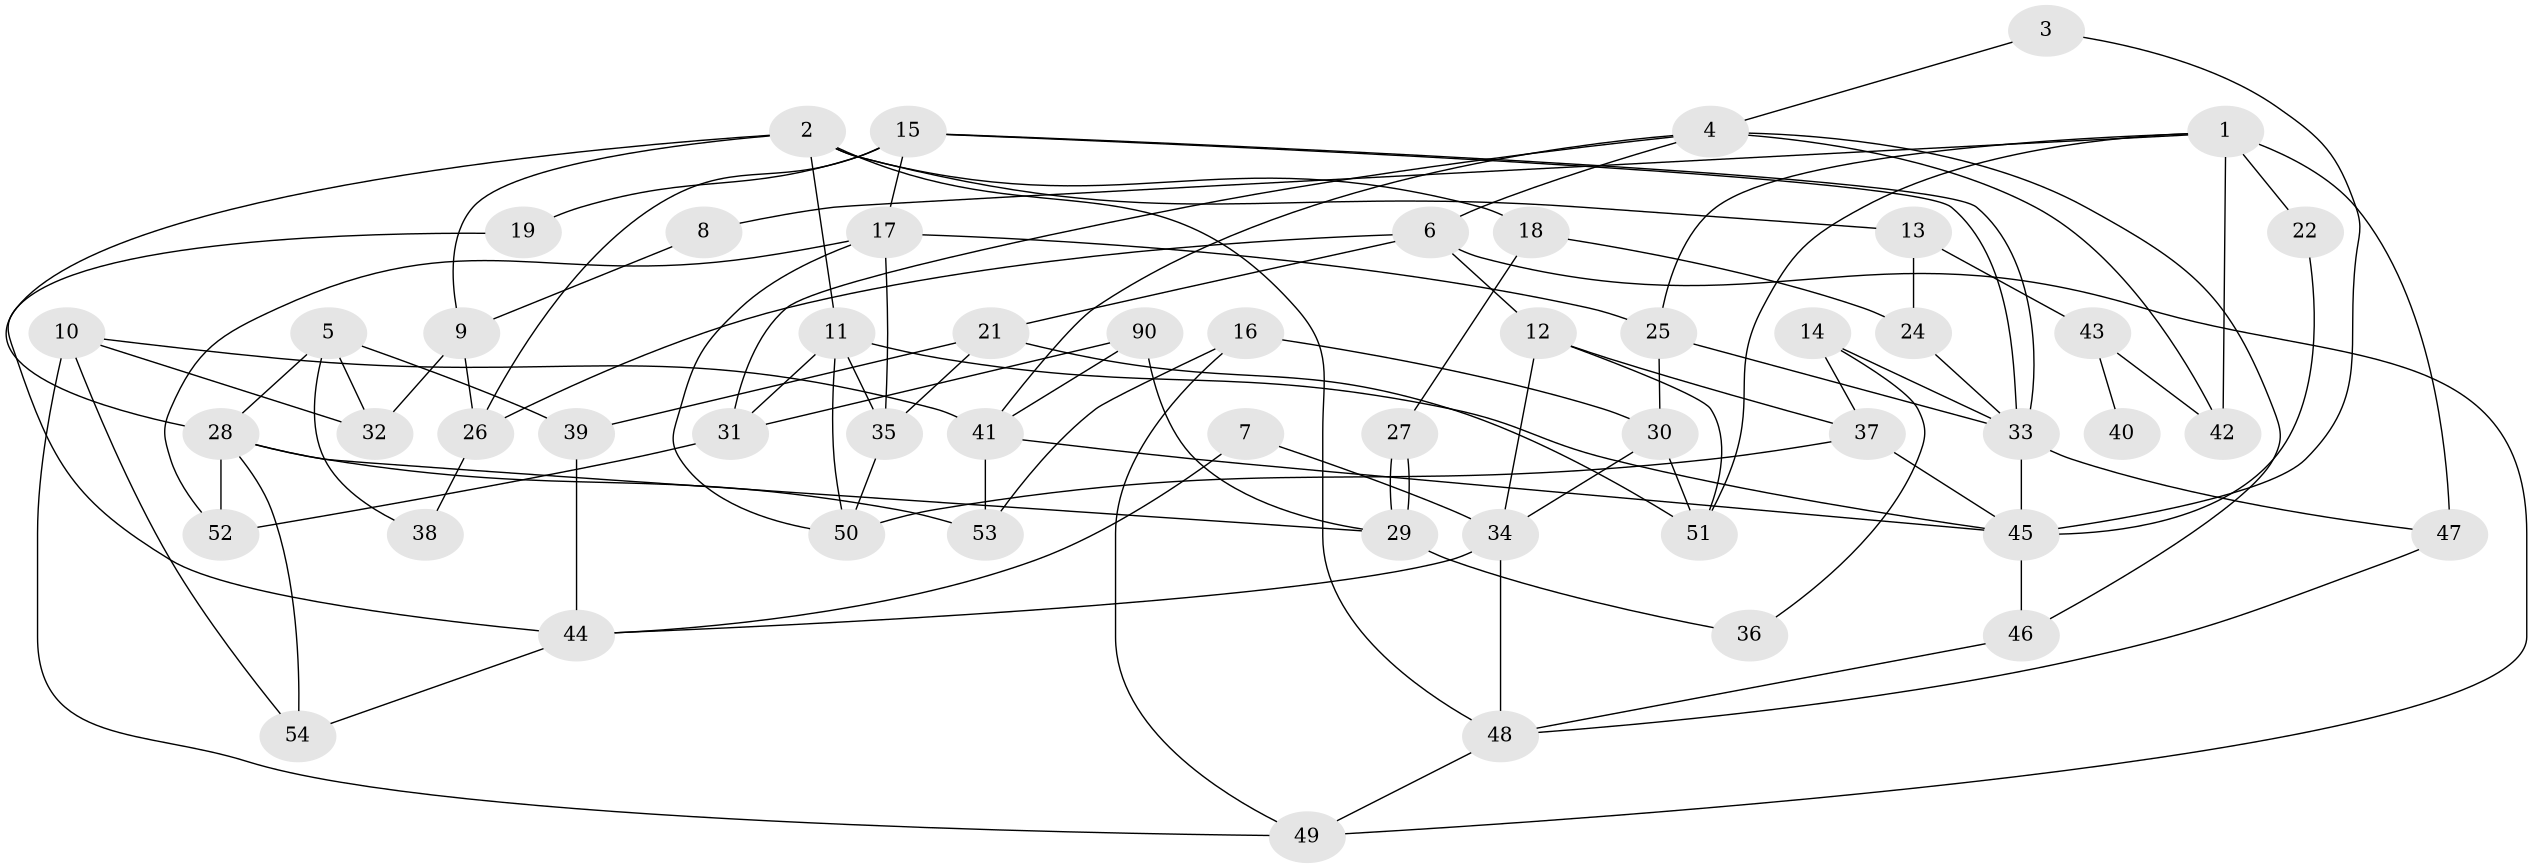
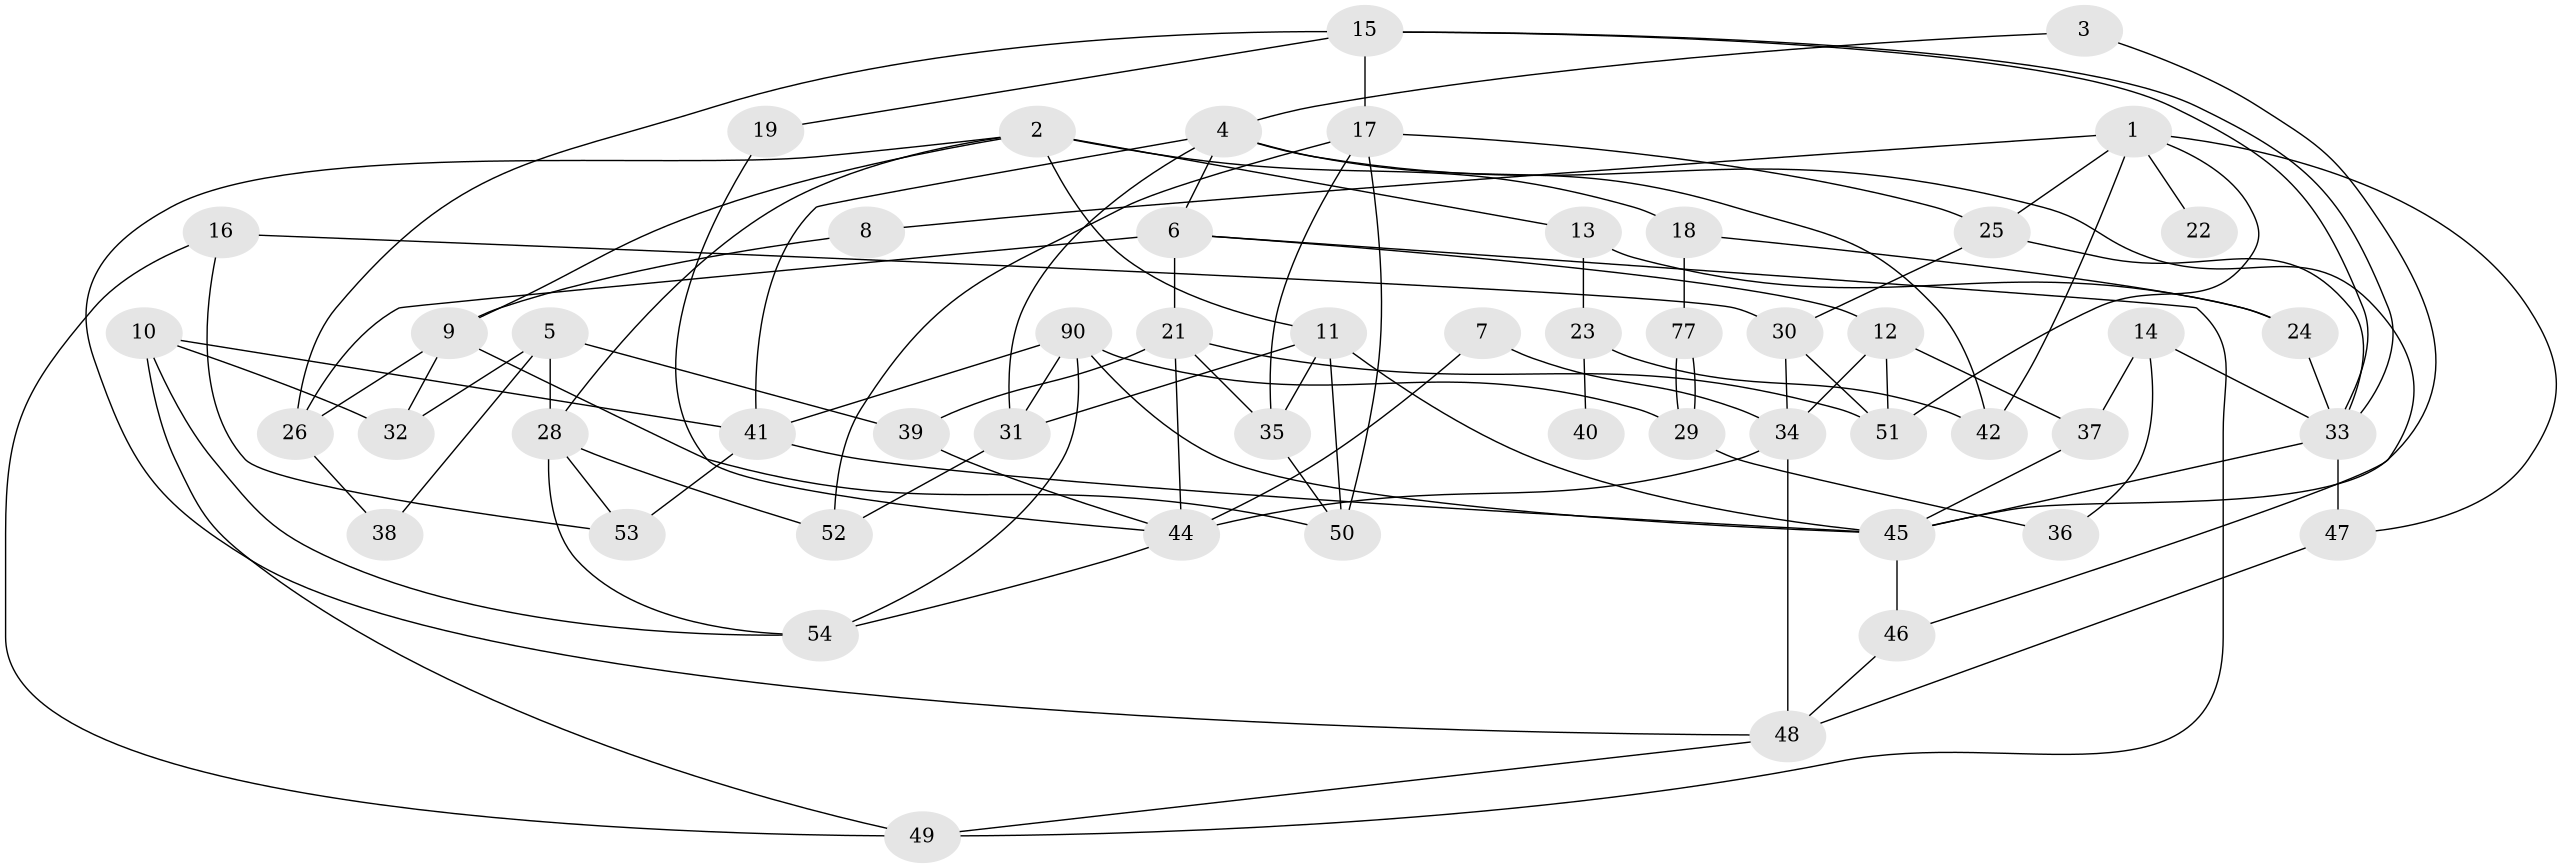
(2093, 333) -> (1583, 333)
none -> (1178, 423)
(2291, 431) -> (1275, 475)
(1400, 434) -> (1684, 333)
(1283, 478) -> (880, 491)
(891, 499) -> none
none -> (1003, 530)
